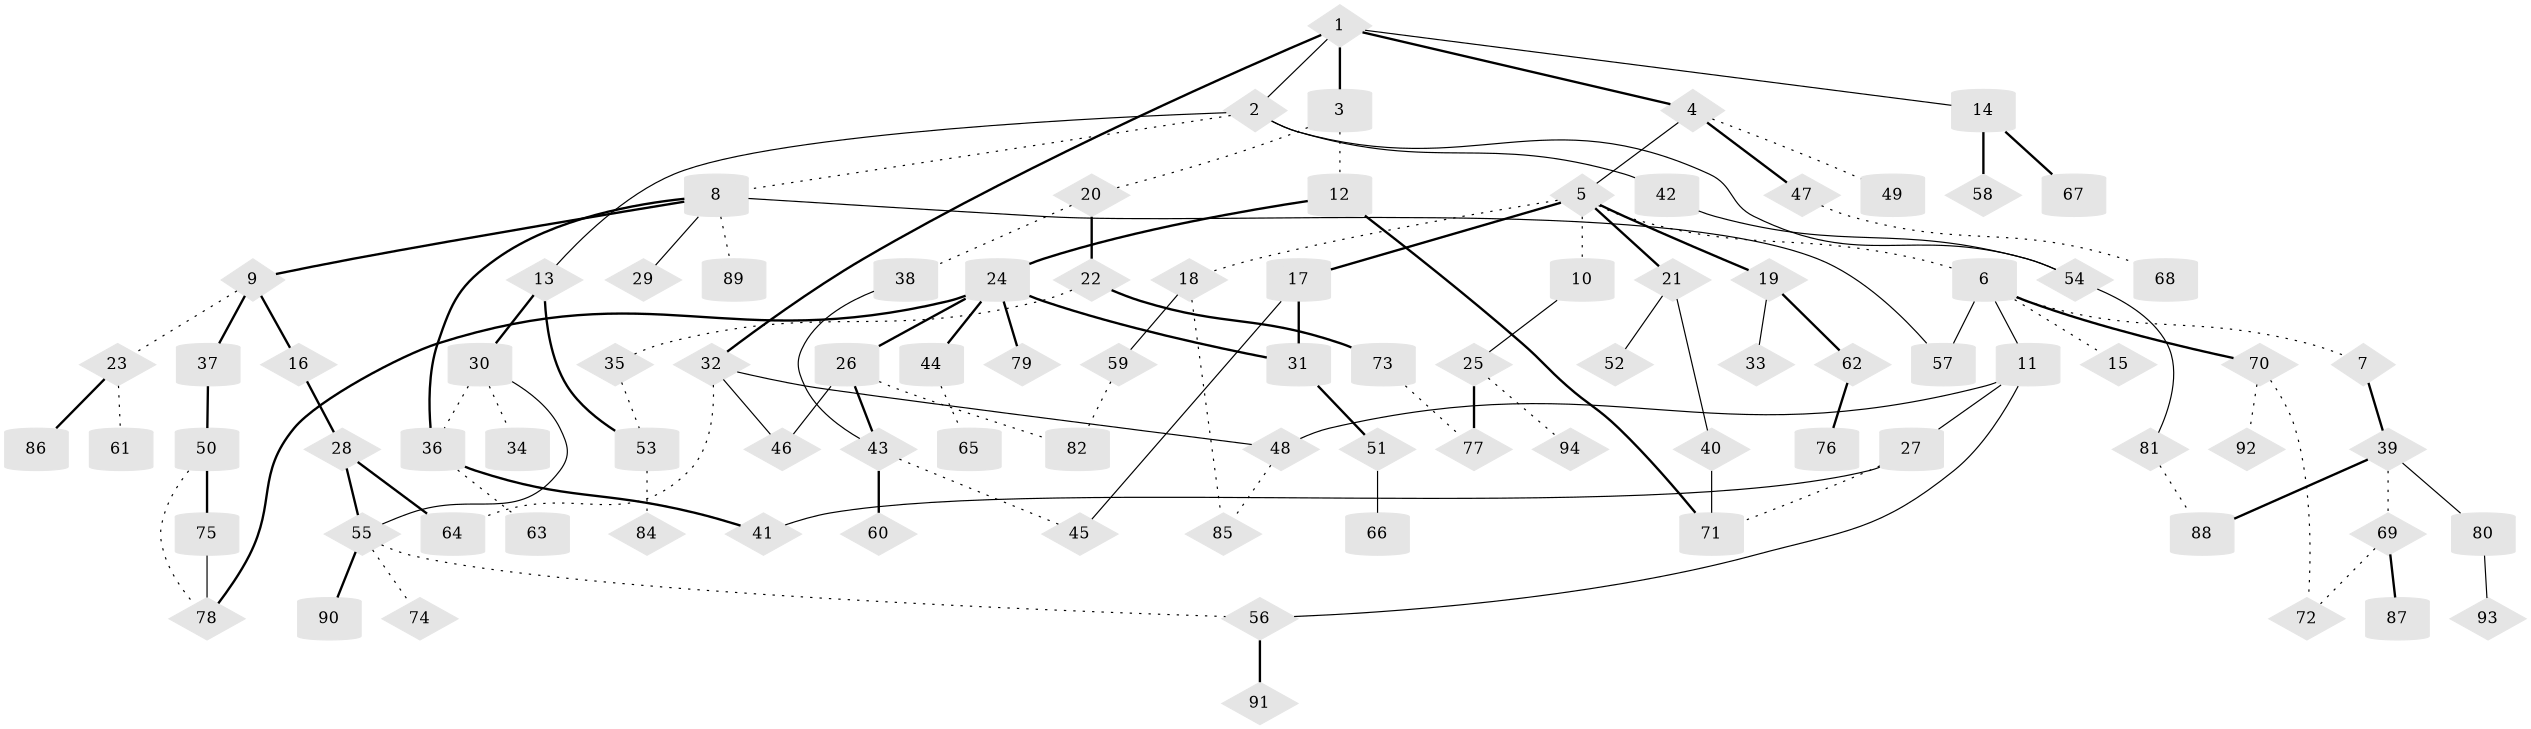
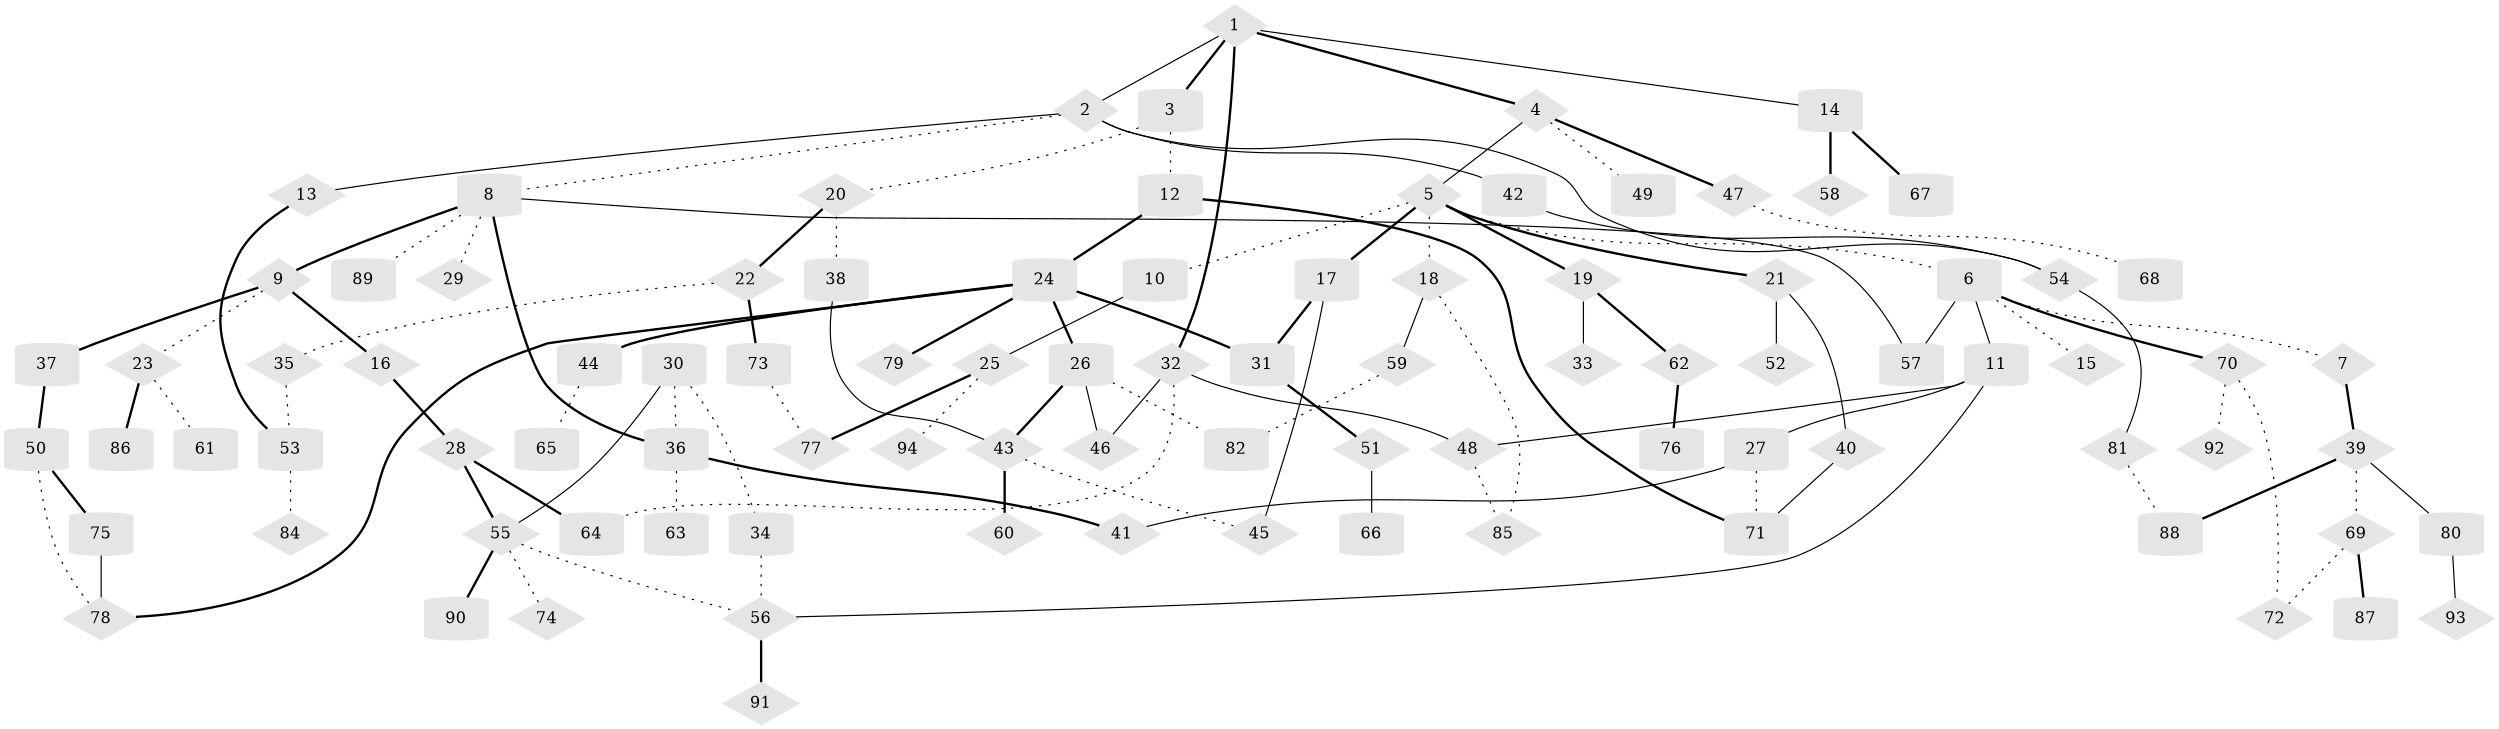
(677, 241) -> (471, 240)
(518, 316) -> none
none -> (761, 577)
